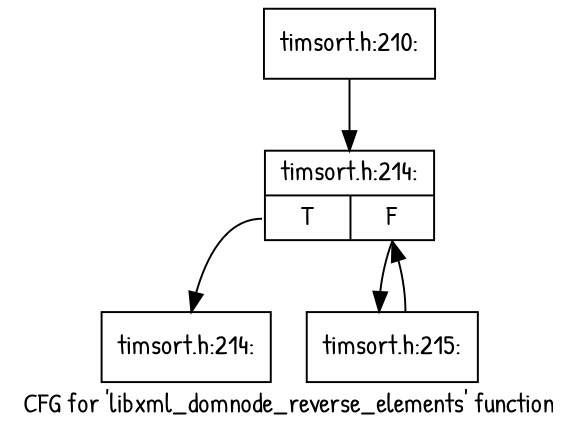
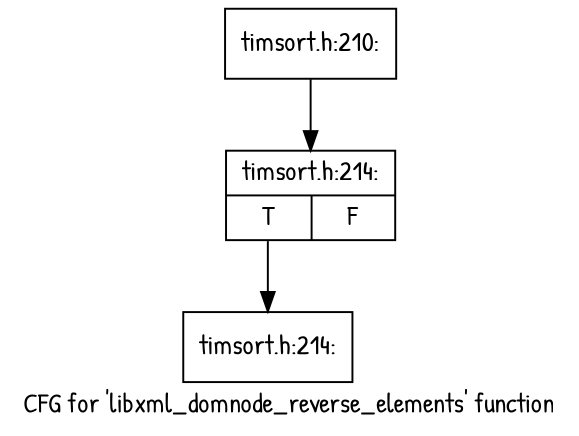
(392, 347) -> none
